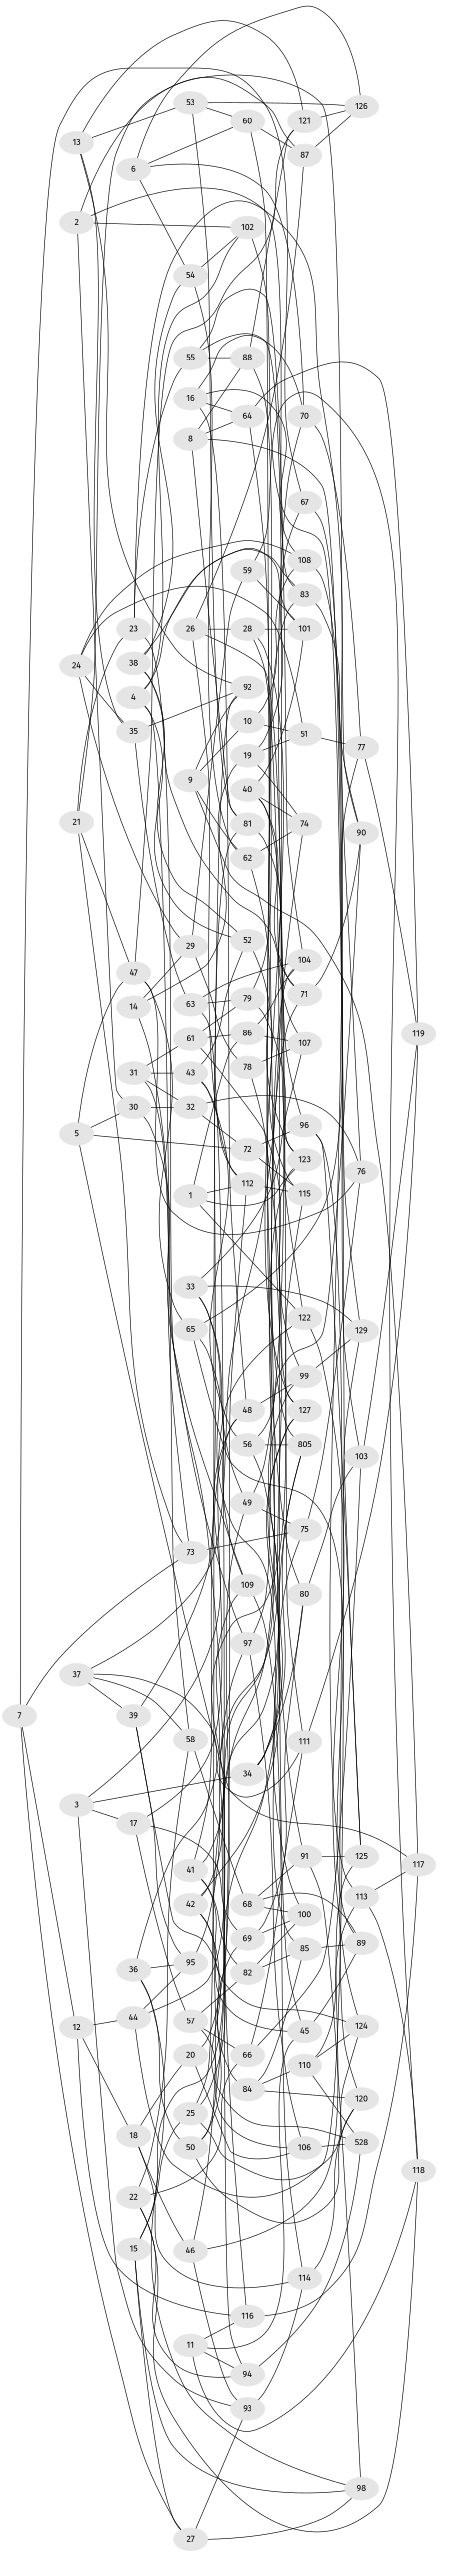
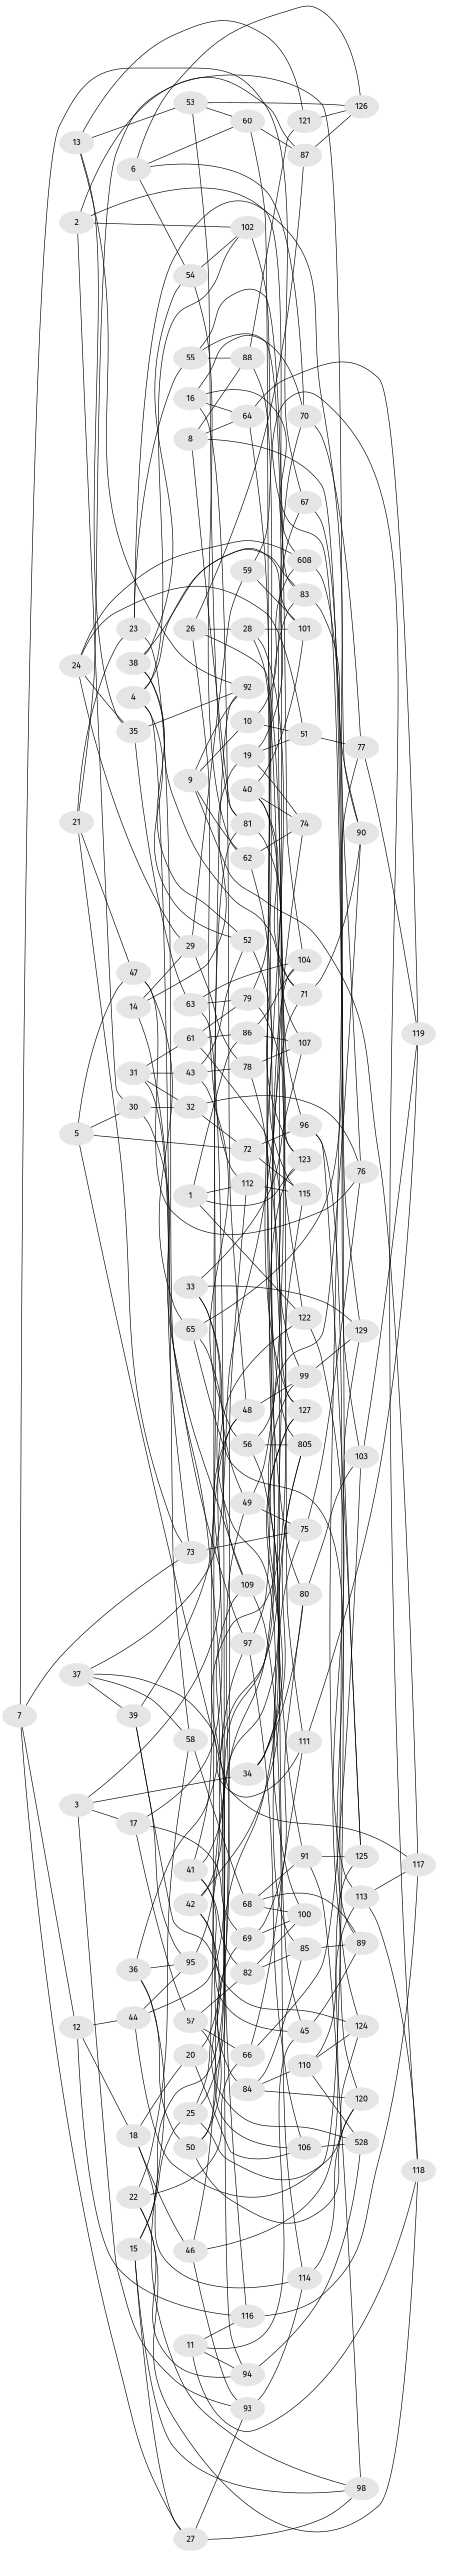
(155, 523) -> none
(305, 561) -> (305, 561)
(219, 1129) -> (219, 1070)
